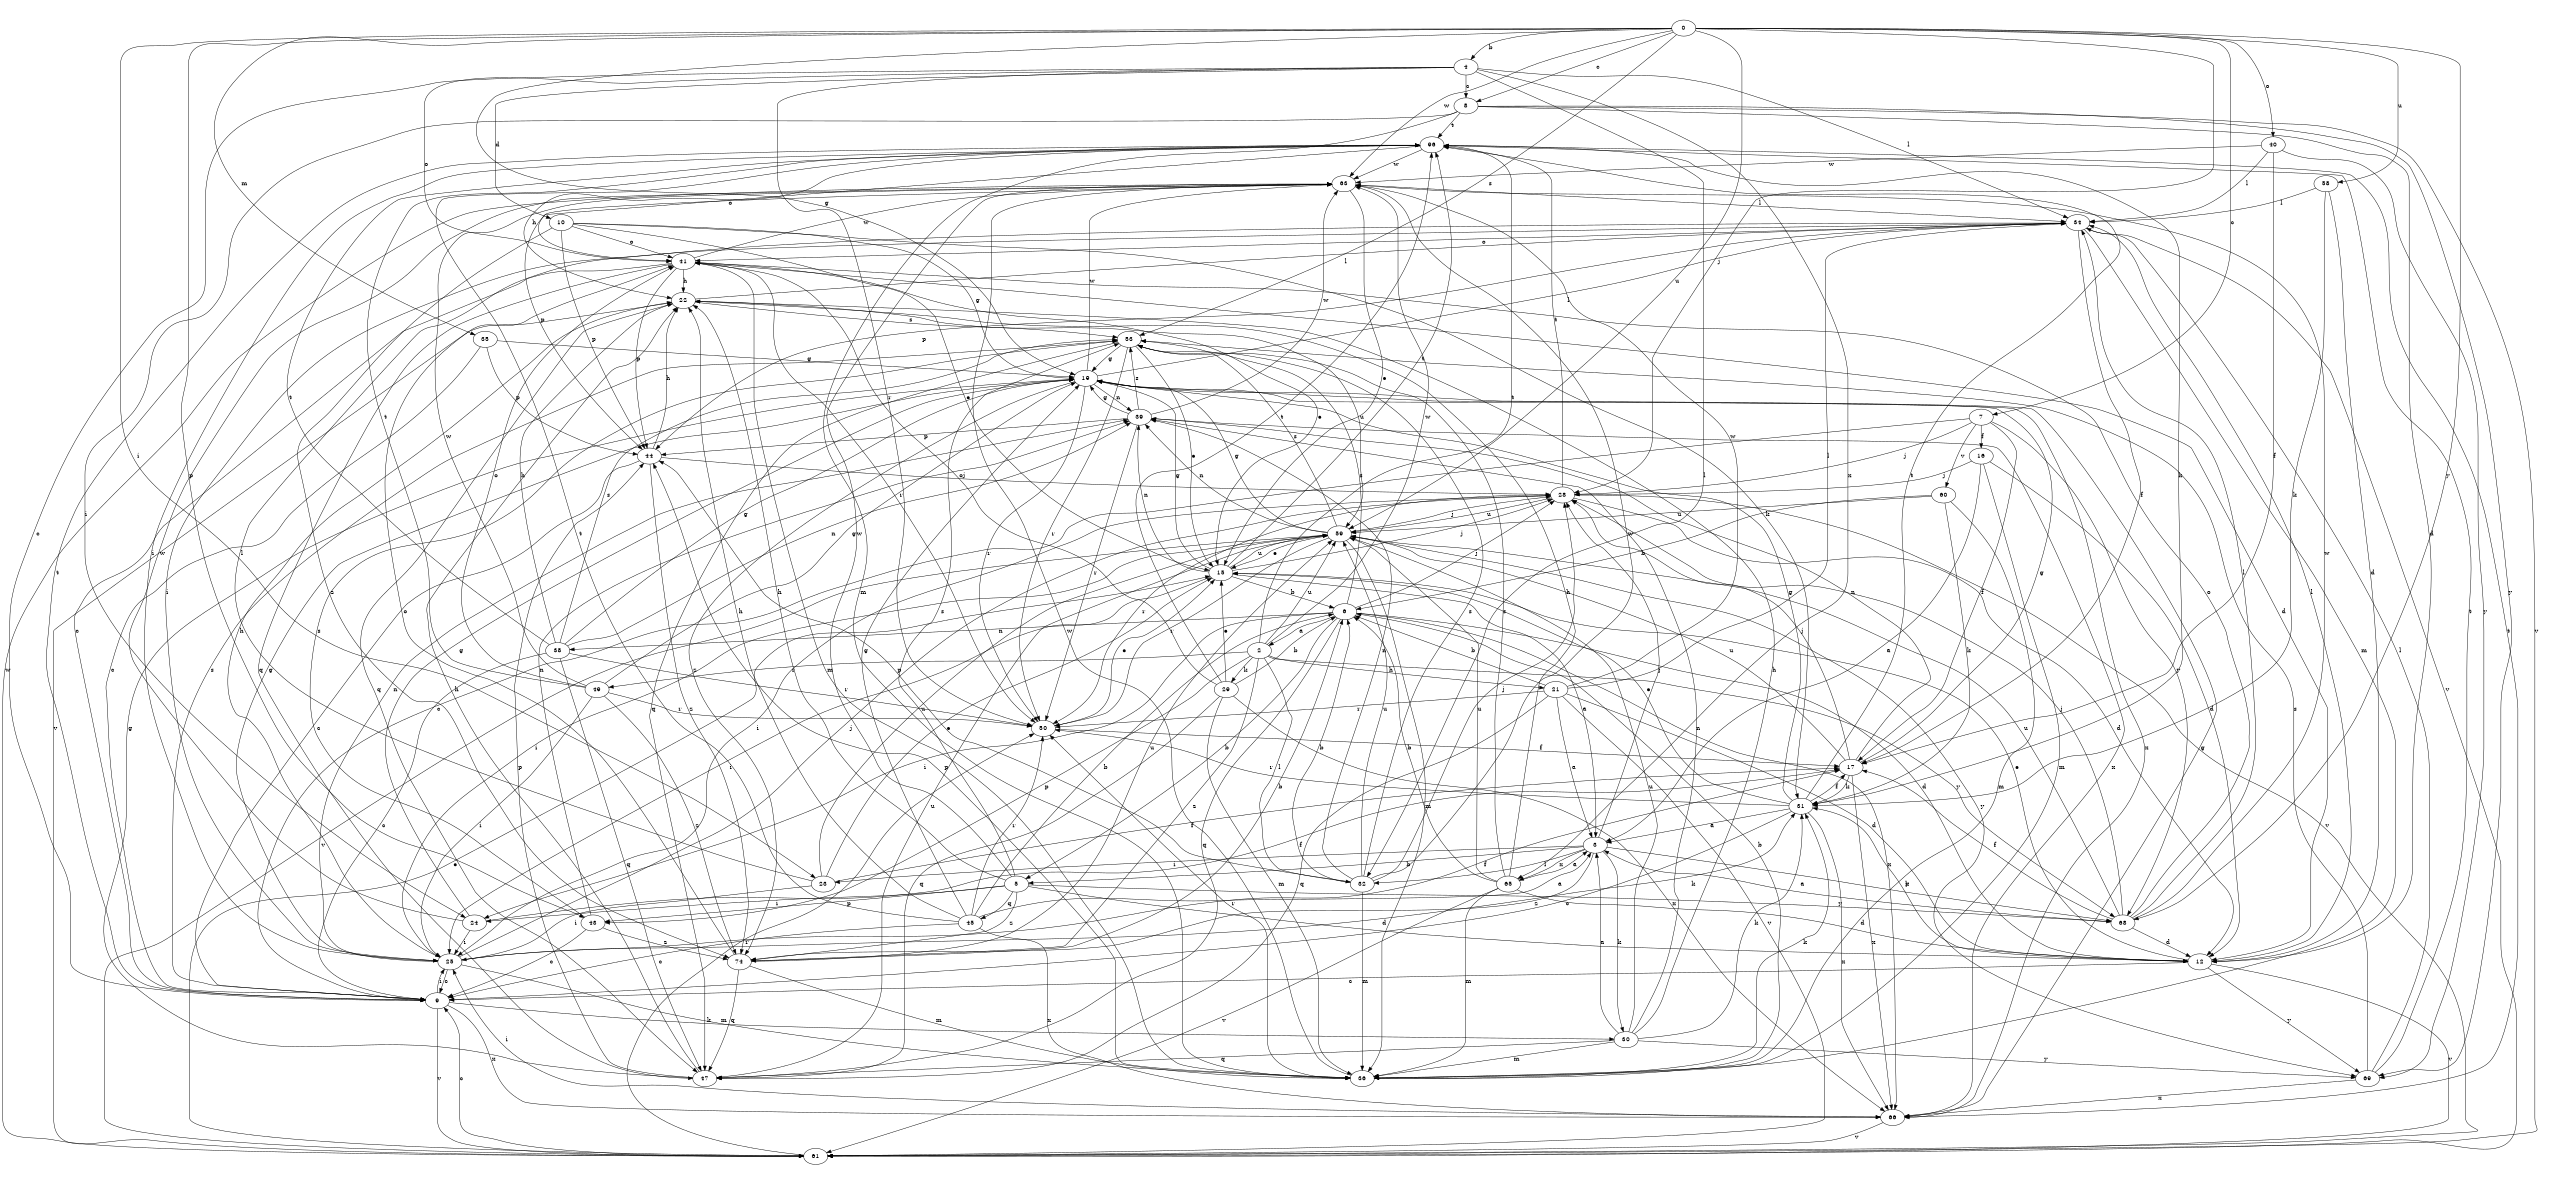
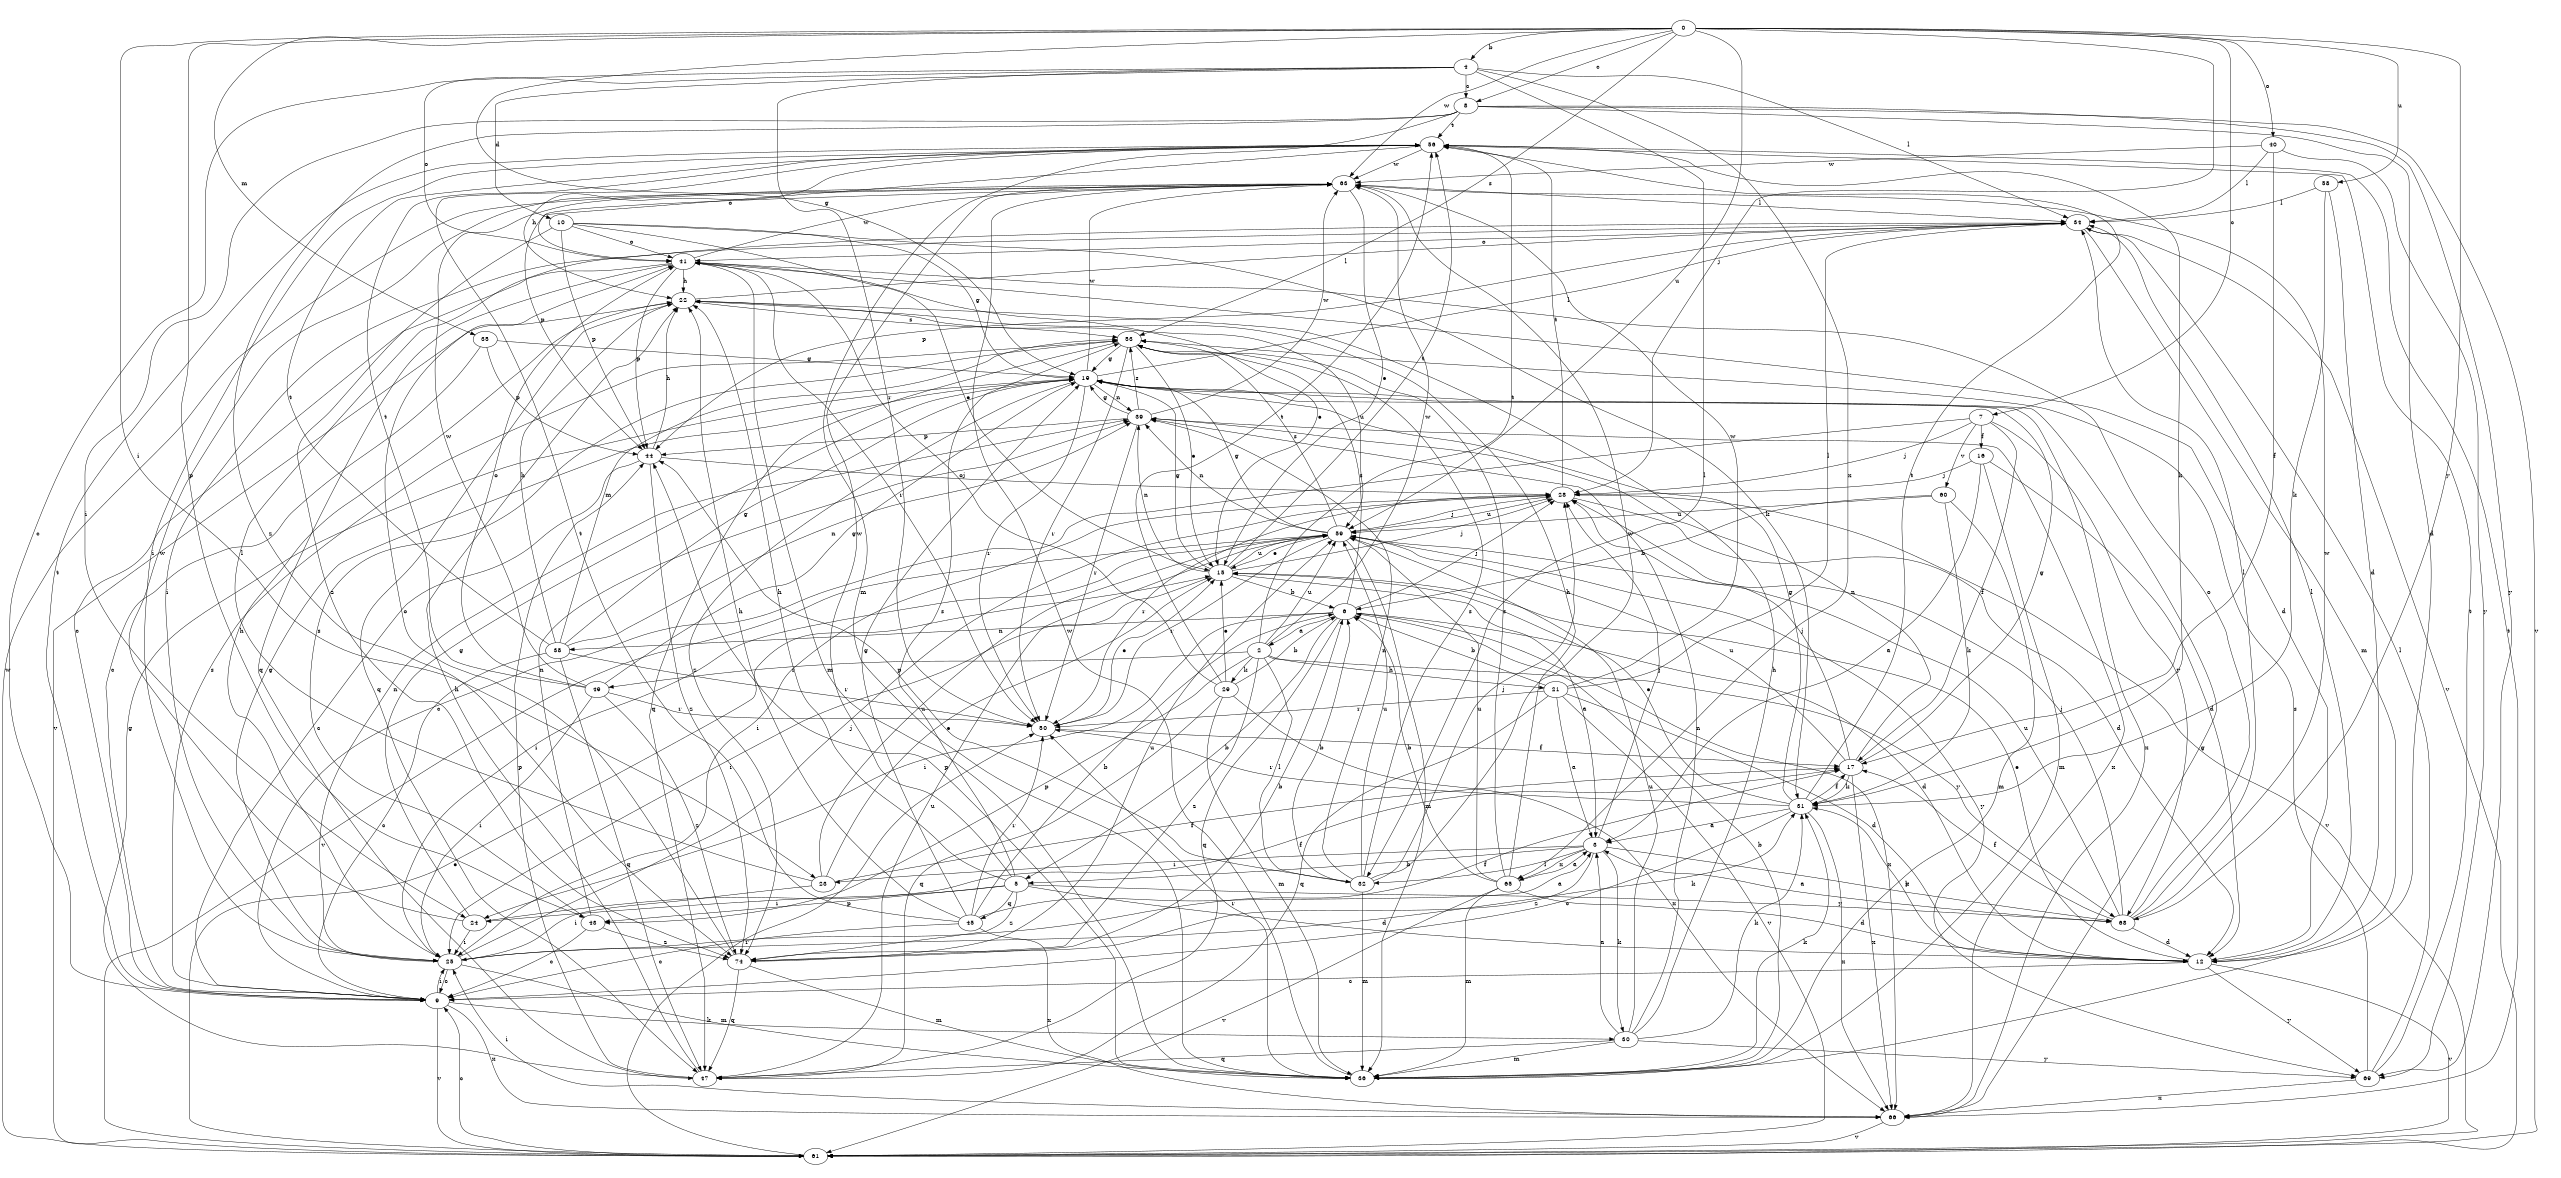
(1432, 145) -> (1432, 145)
none -> (395, 164)
(609, 495) -> (609, 495)
(2120, 555) -> none
